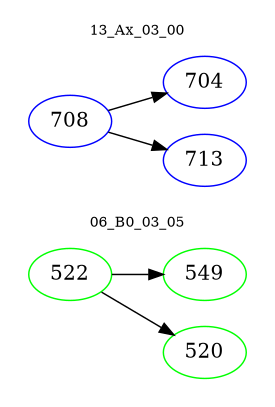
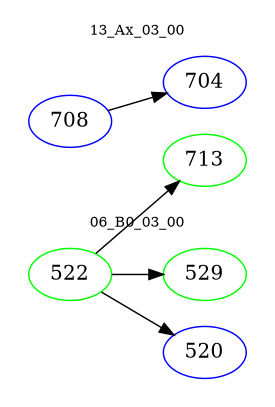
(130, 139) -> (132, 222)
(205, 160) -> (205, 160)
(137, 223) -> (137, 223)
(205, 274) -> (205, 274)
(205, 352) -> (205, 352)
